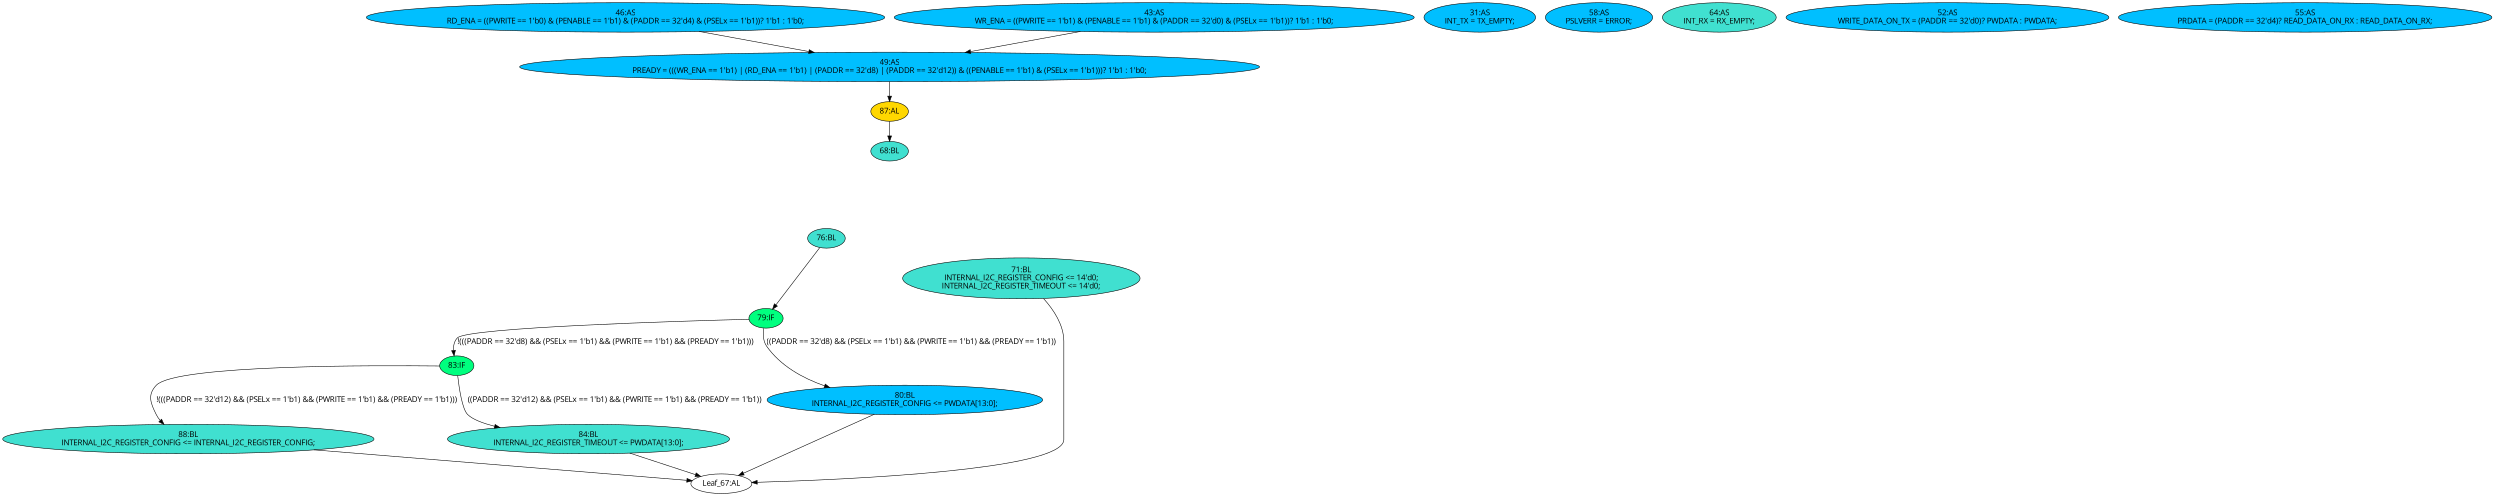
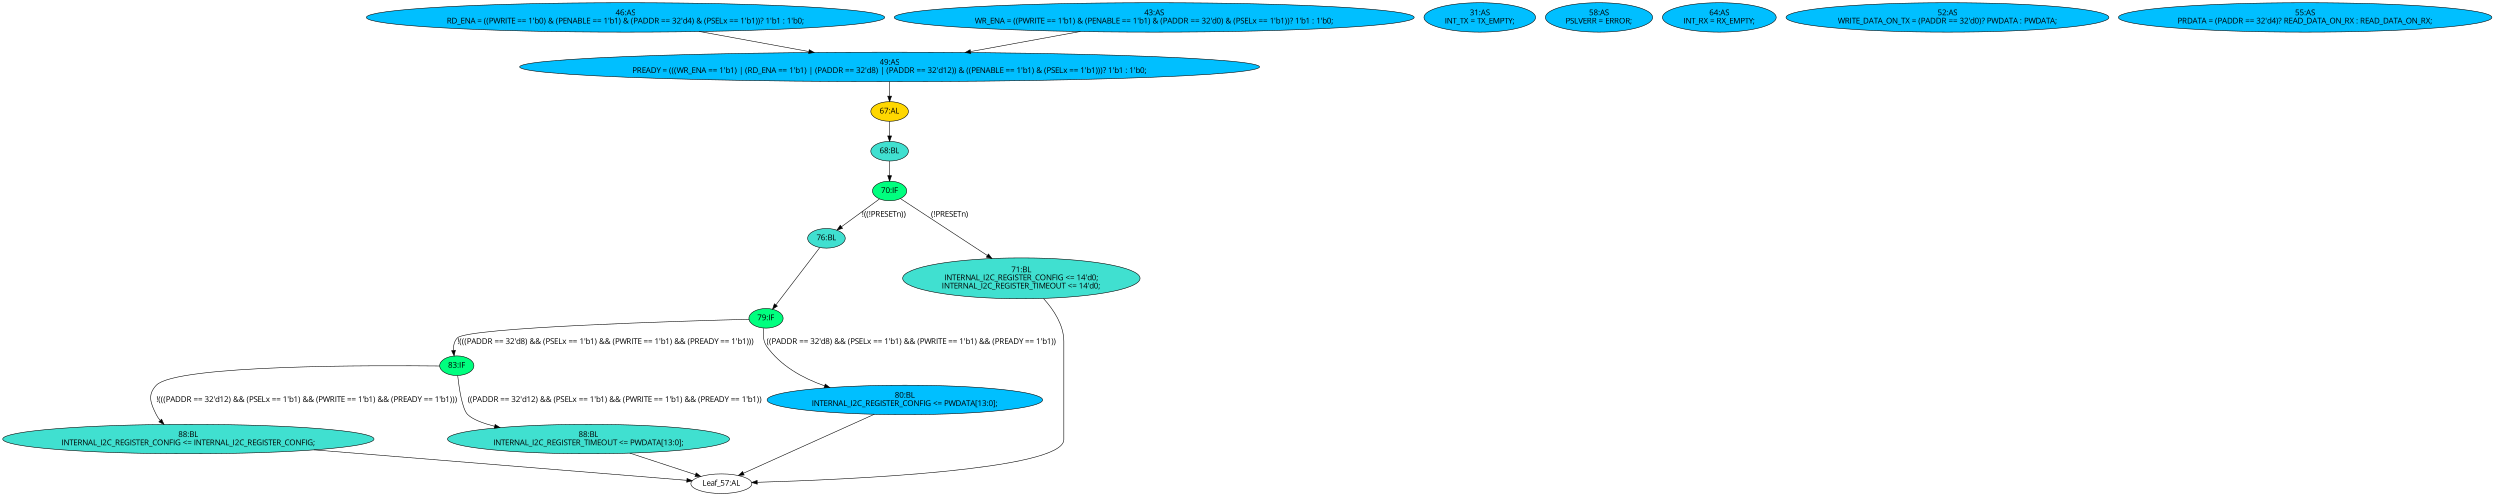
(1719, 17) -> (1719, 17)
(890, 111) -> (890, 111)
none -> (890, 191)
(589, 439) -> (589, 439)
(721, 484) -> (721, 484)
